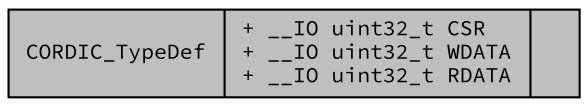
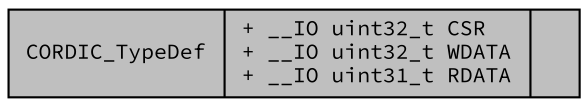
(378, 76) -> (378, 76)
